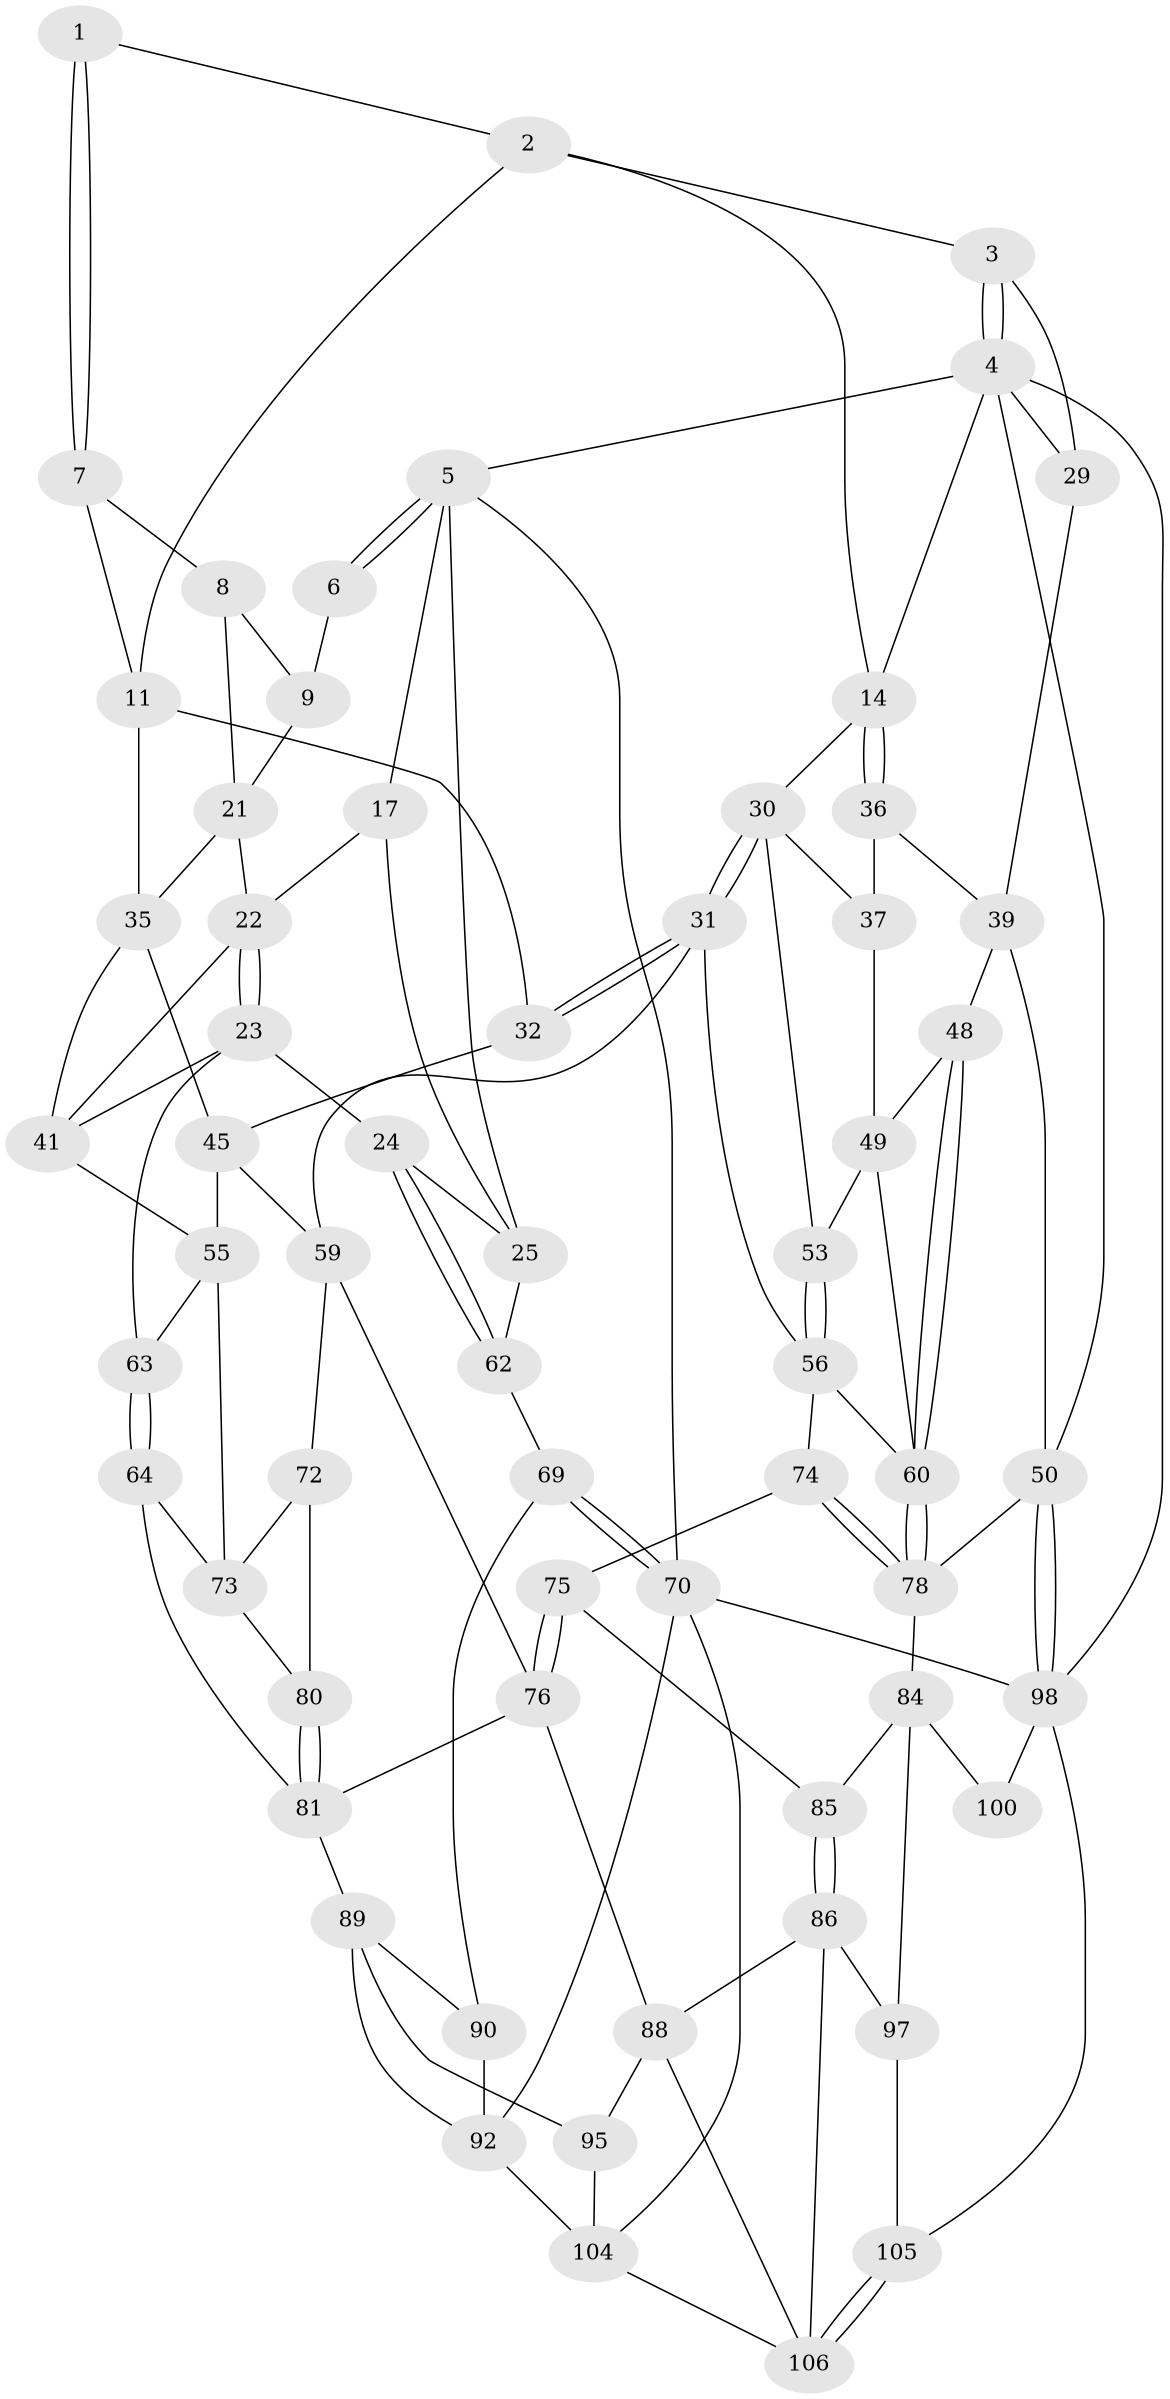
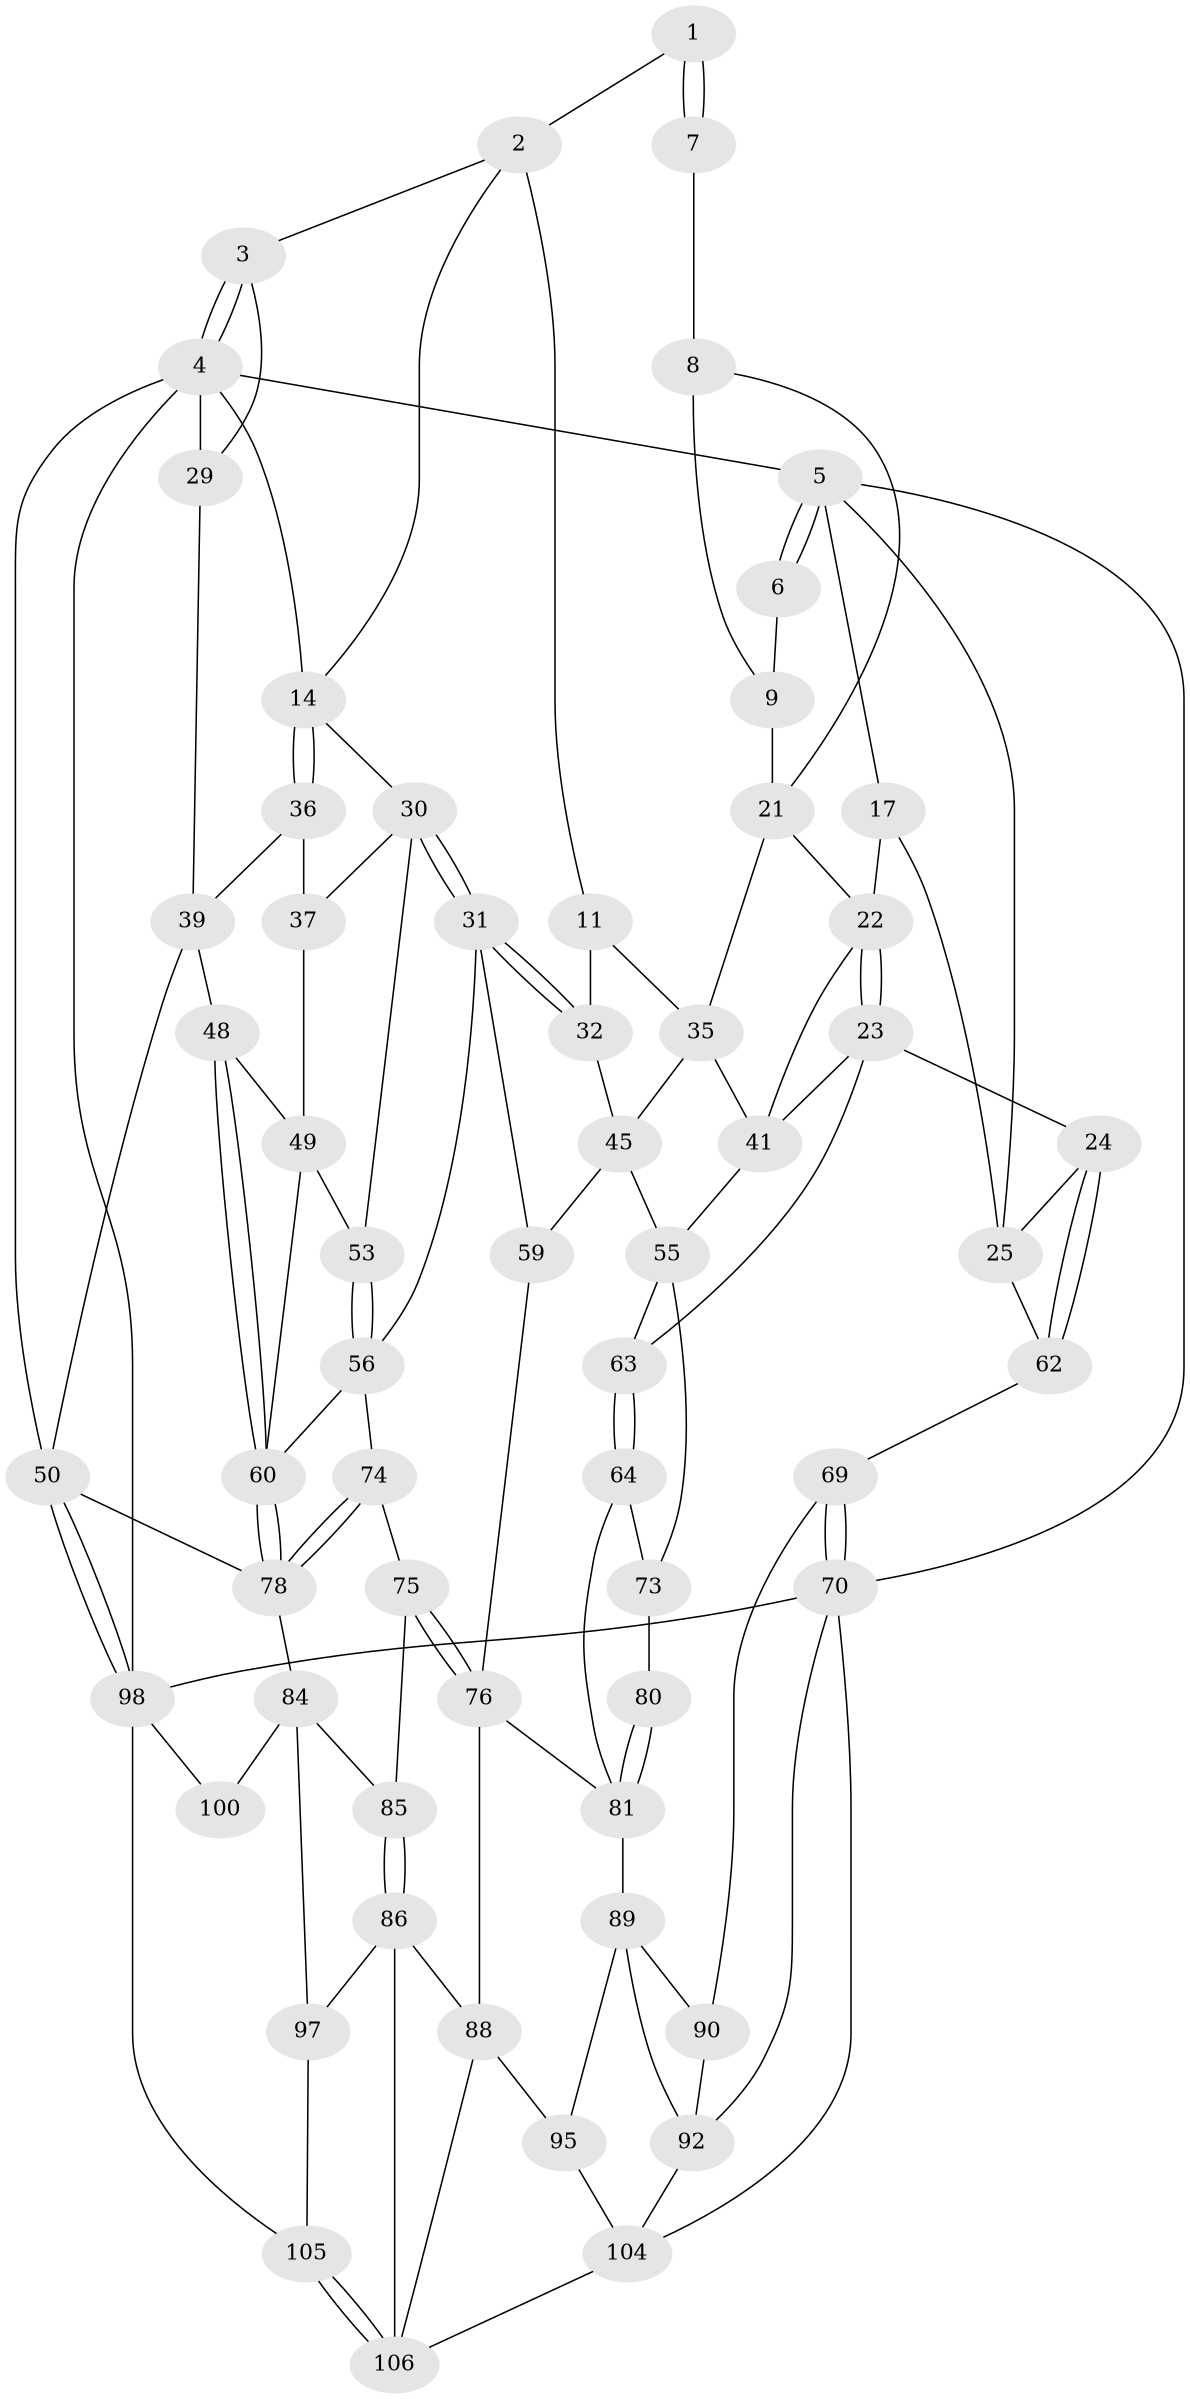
(109, 589) -> none
(310, 1477) -> none
